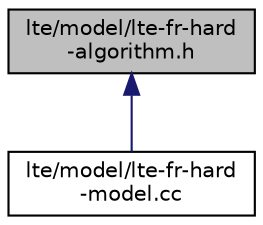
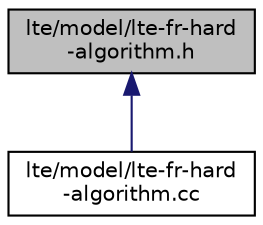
(132, 184) -> (132, 184)
